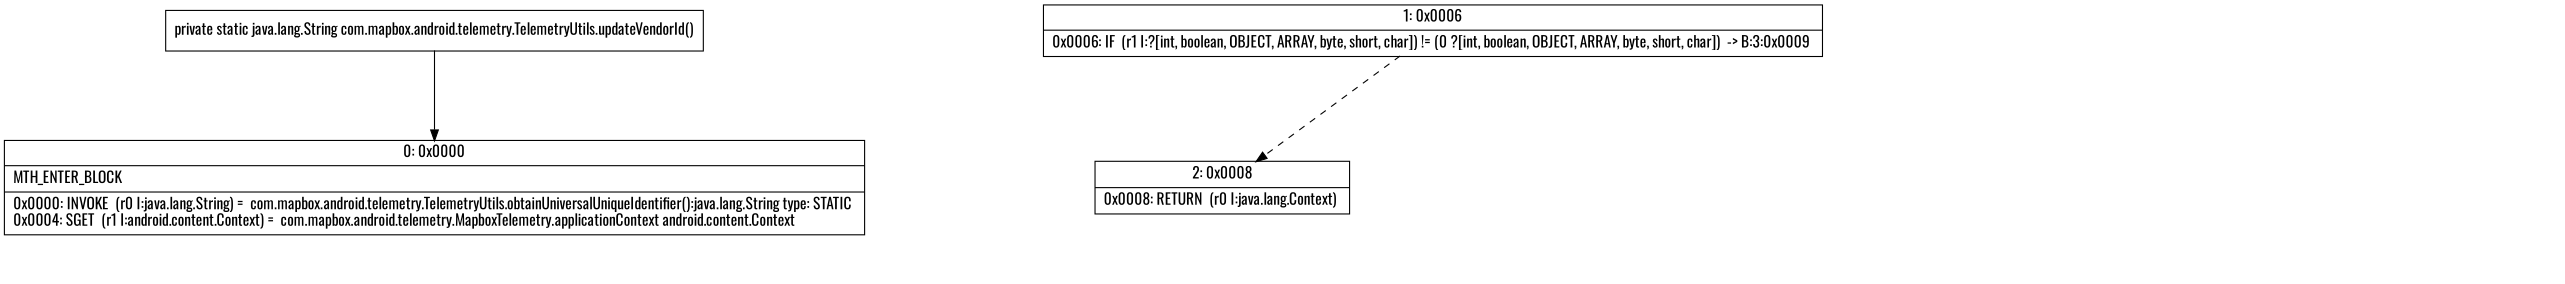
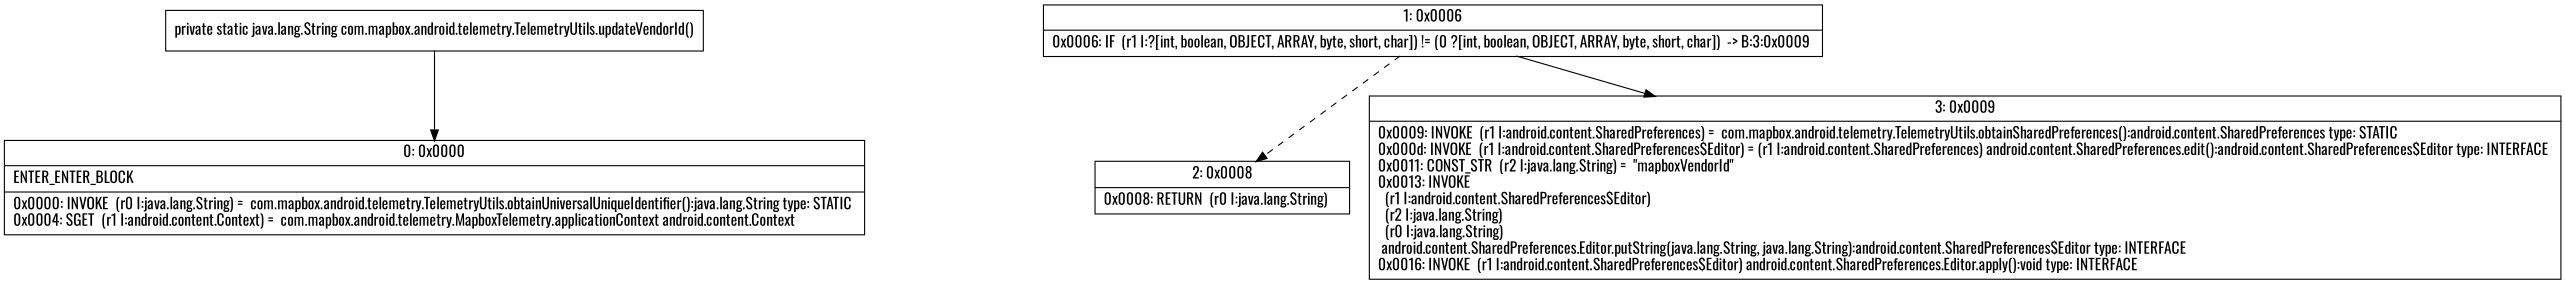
(68, 178) -> (74, 178)
none -> (1965, 188)
(1222, 200) -> (1218, 200)
